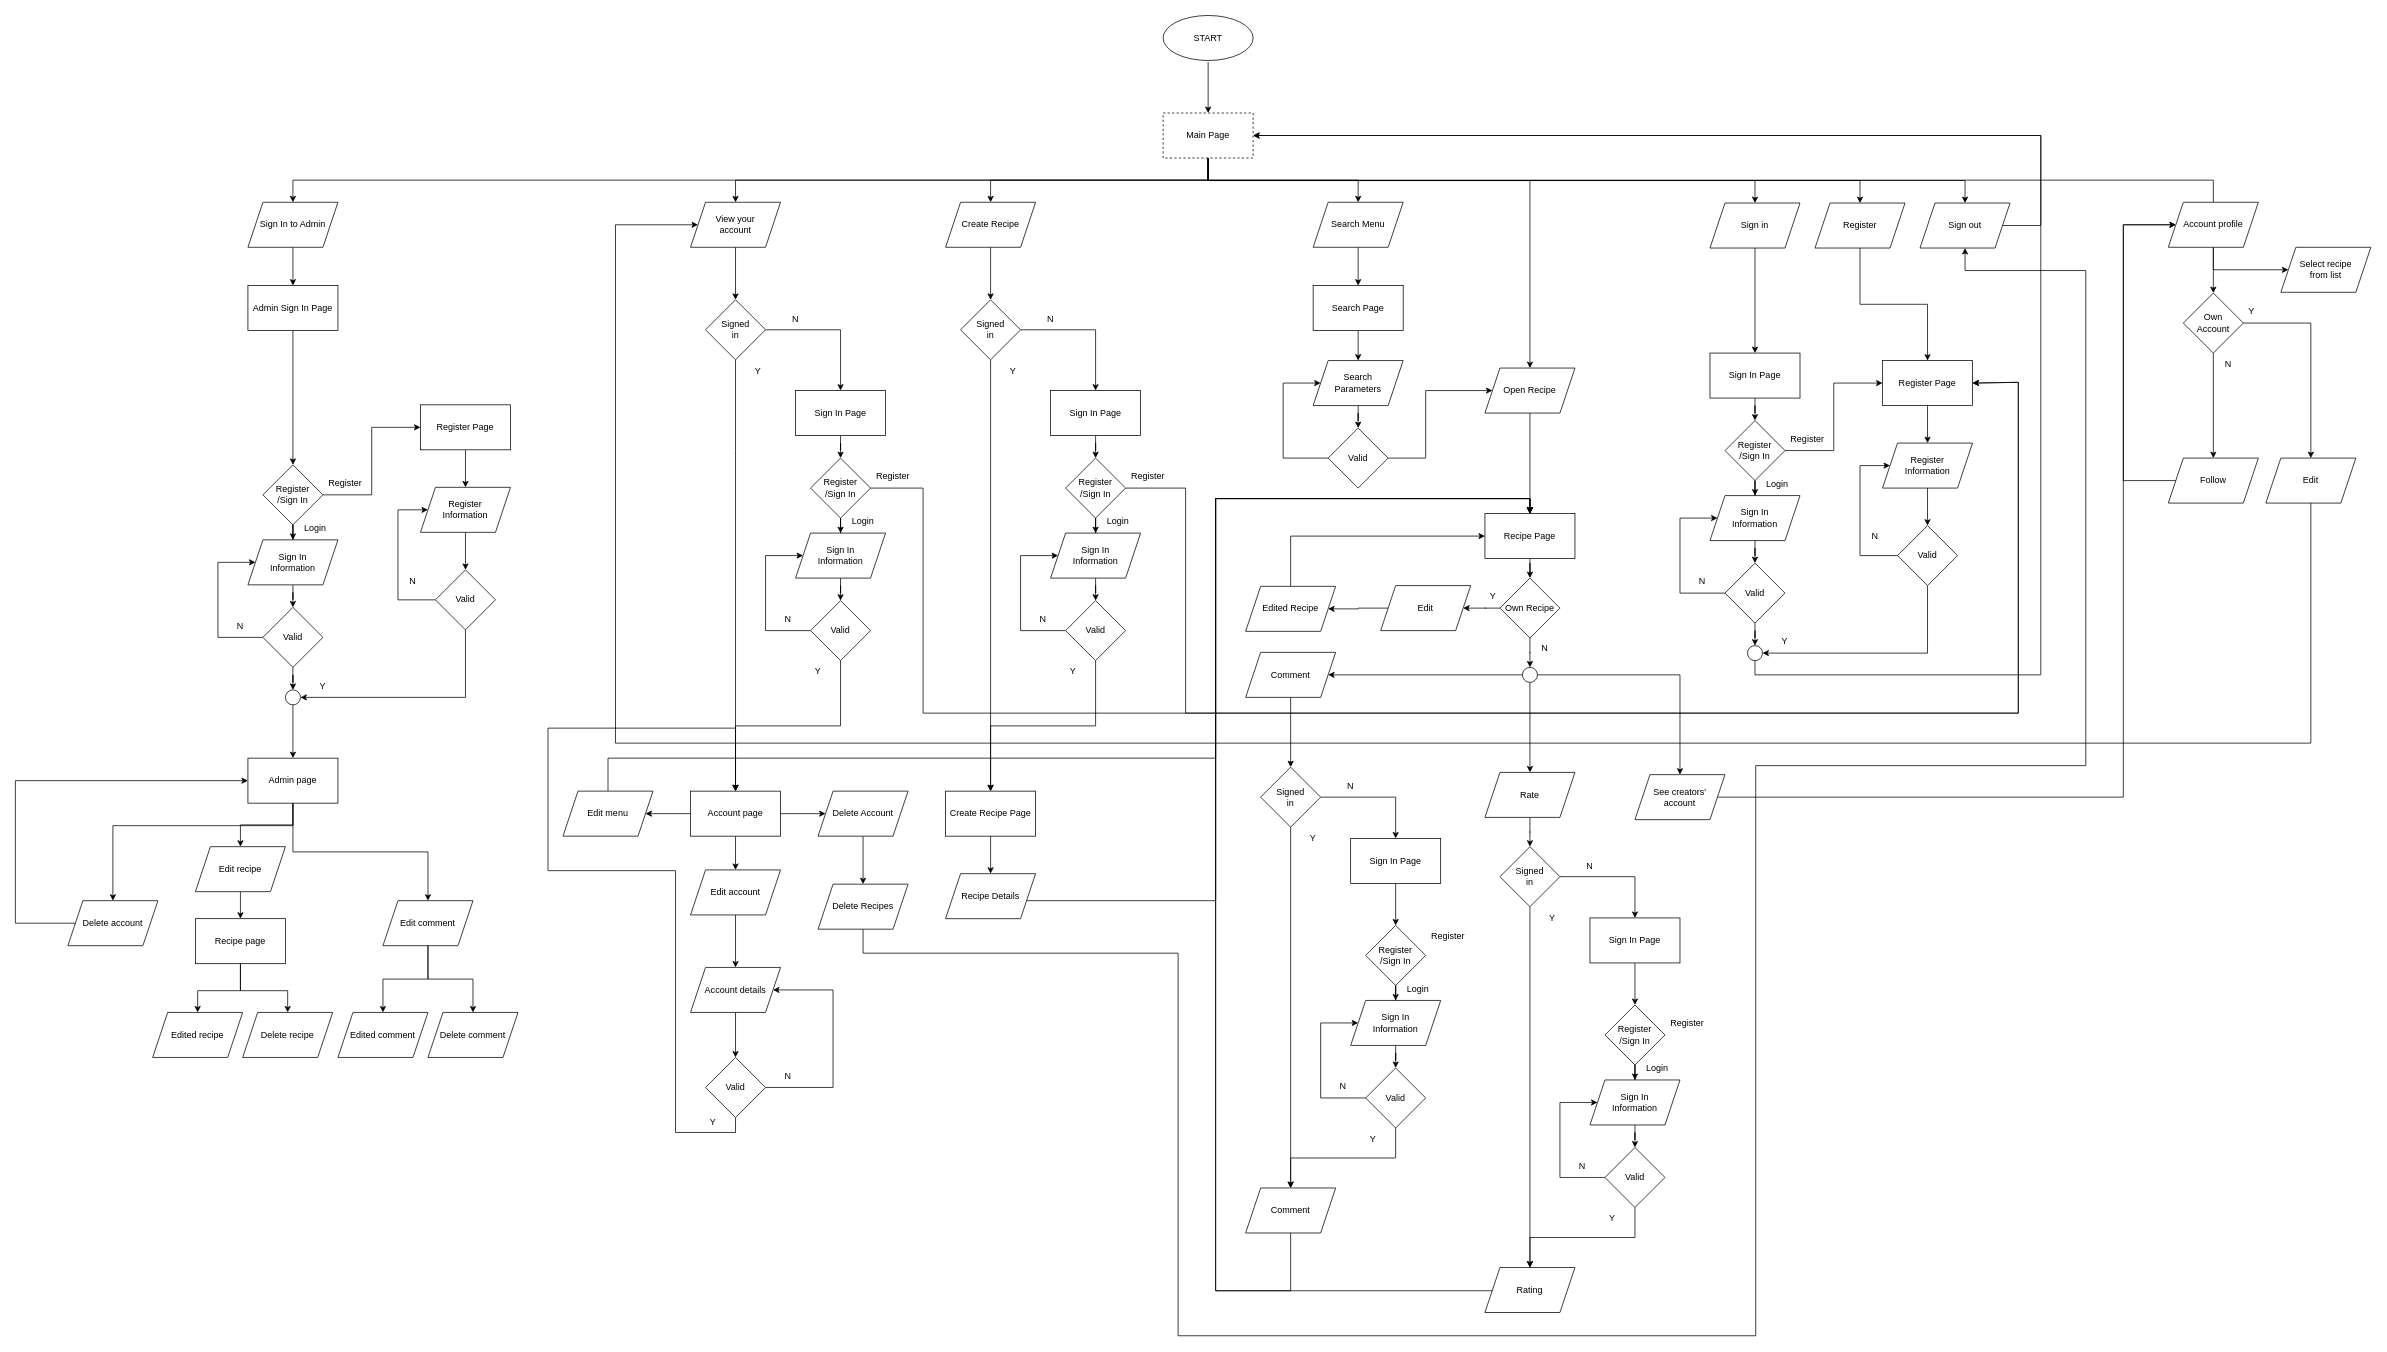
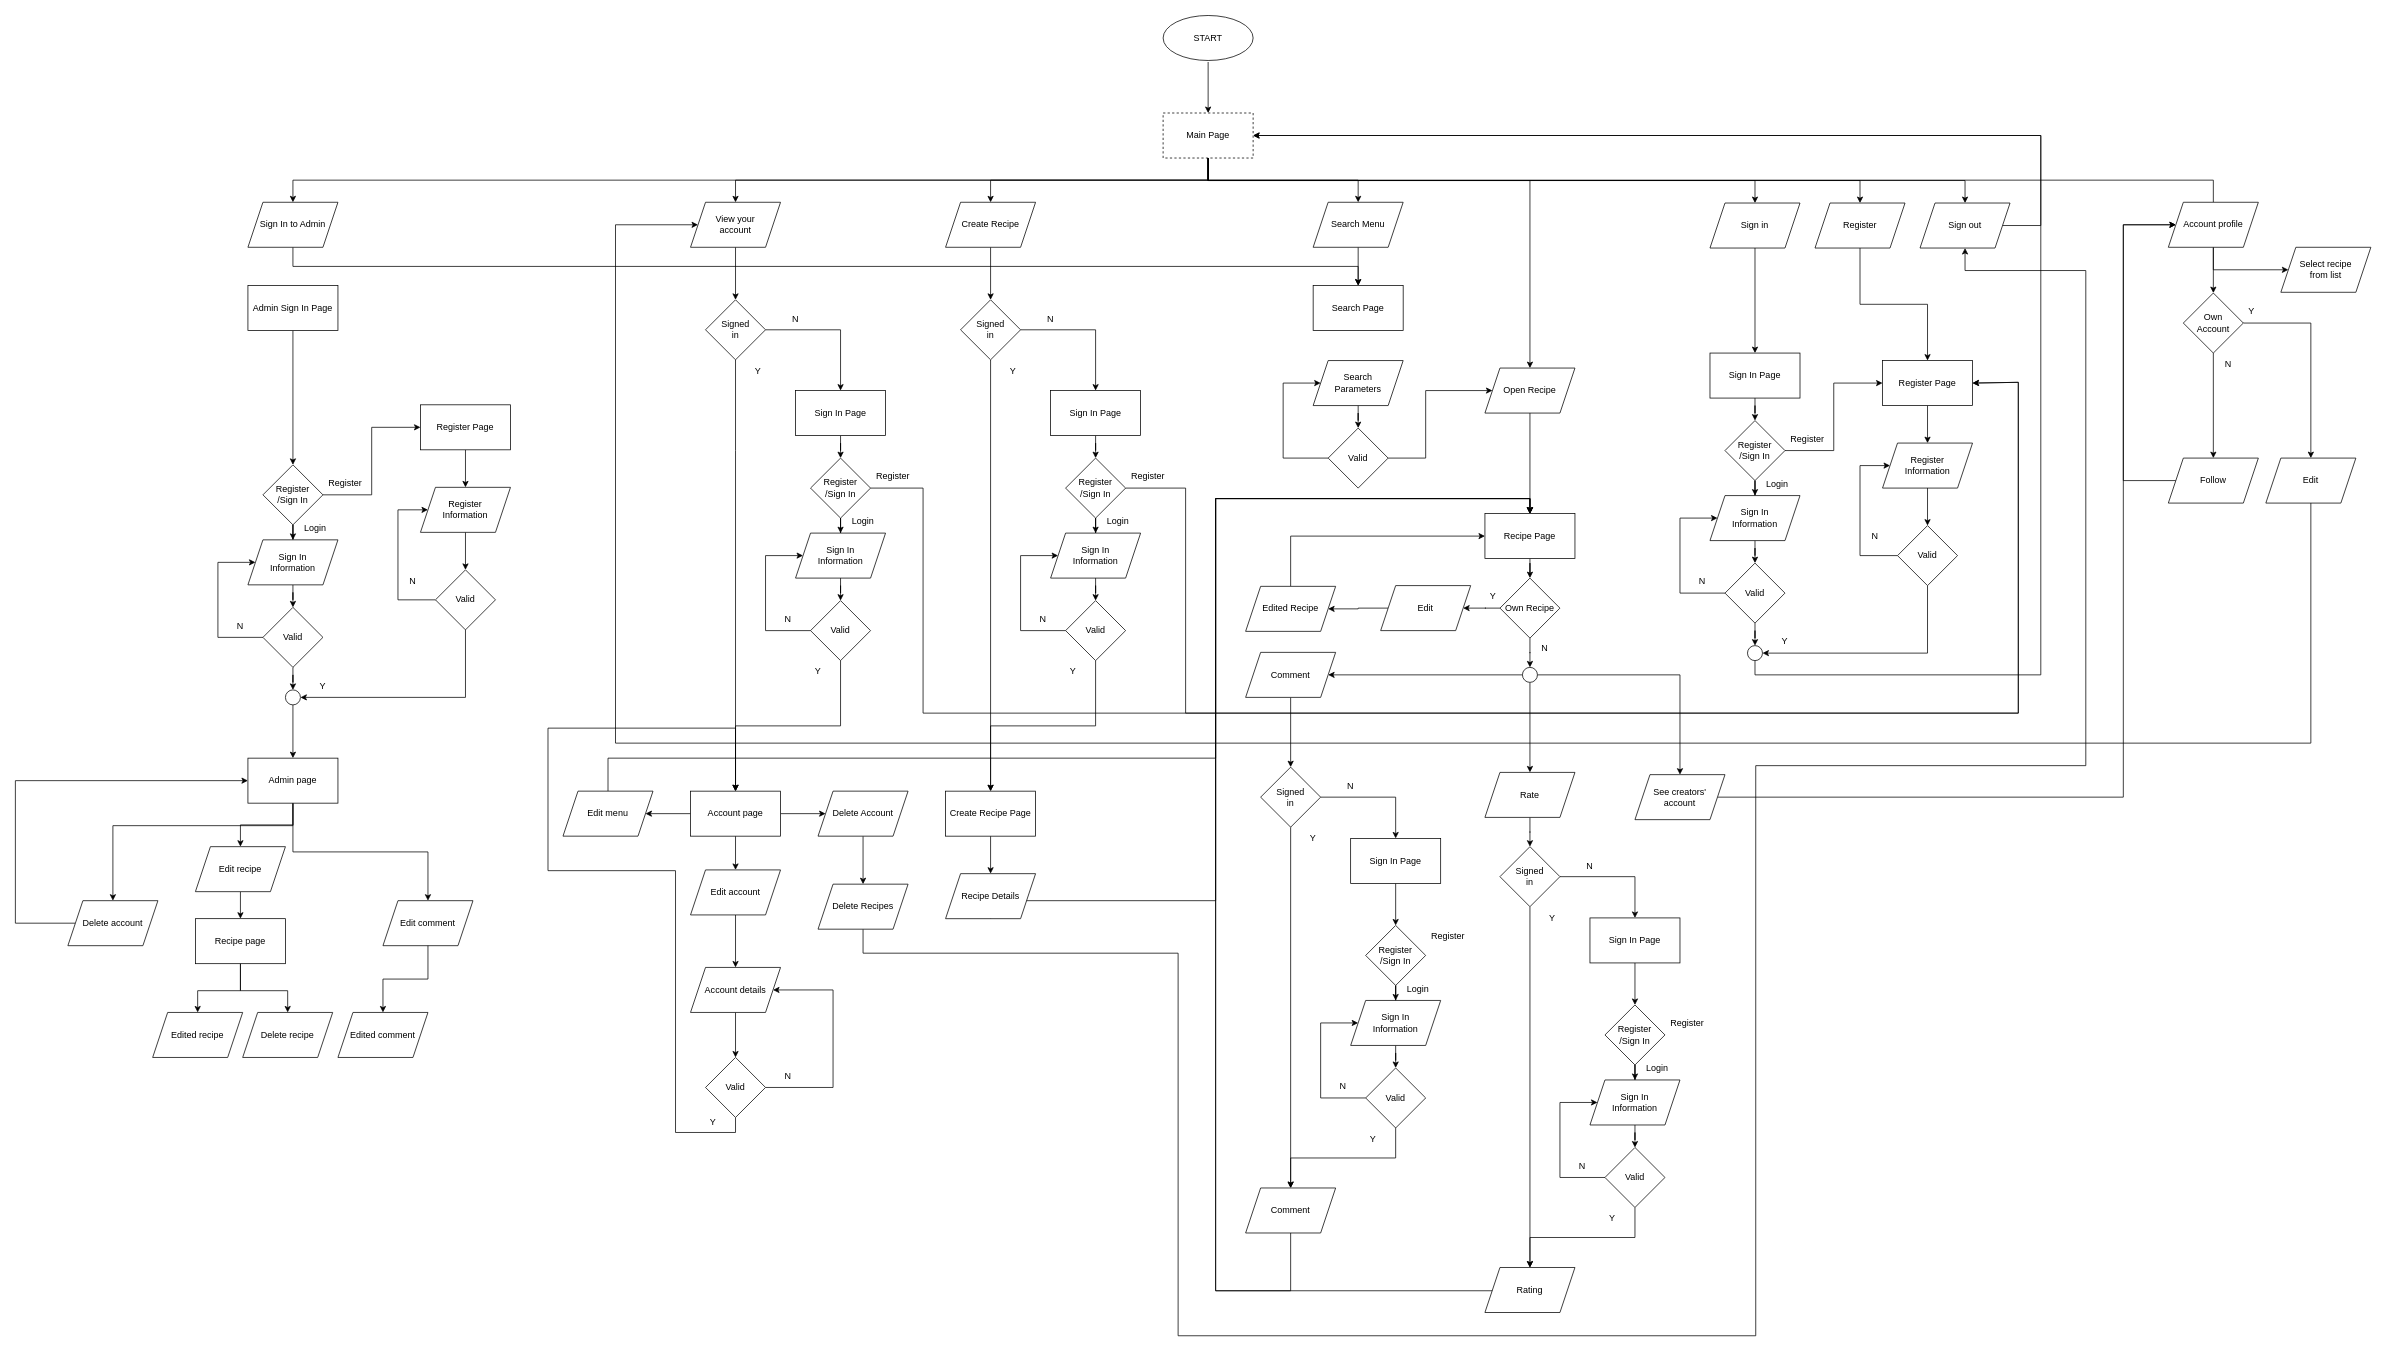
(293, 266) -> (823, 266)
(1358, 354) -> none
(472, 979) -> none
(473, 1035) -> none
